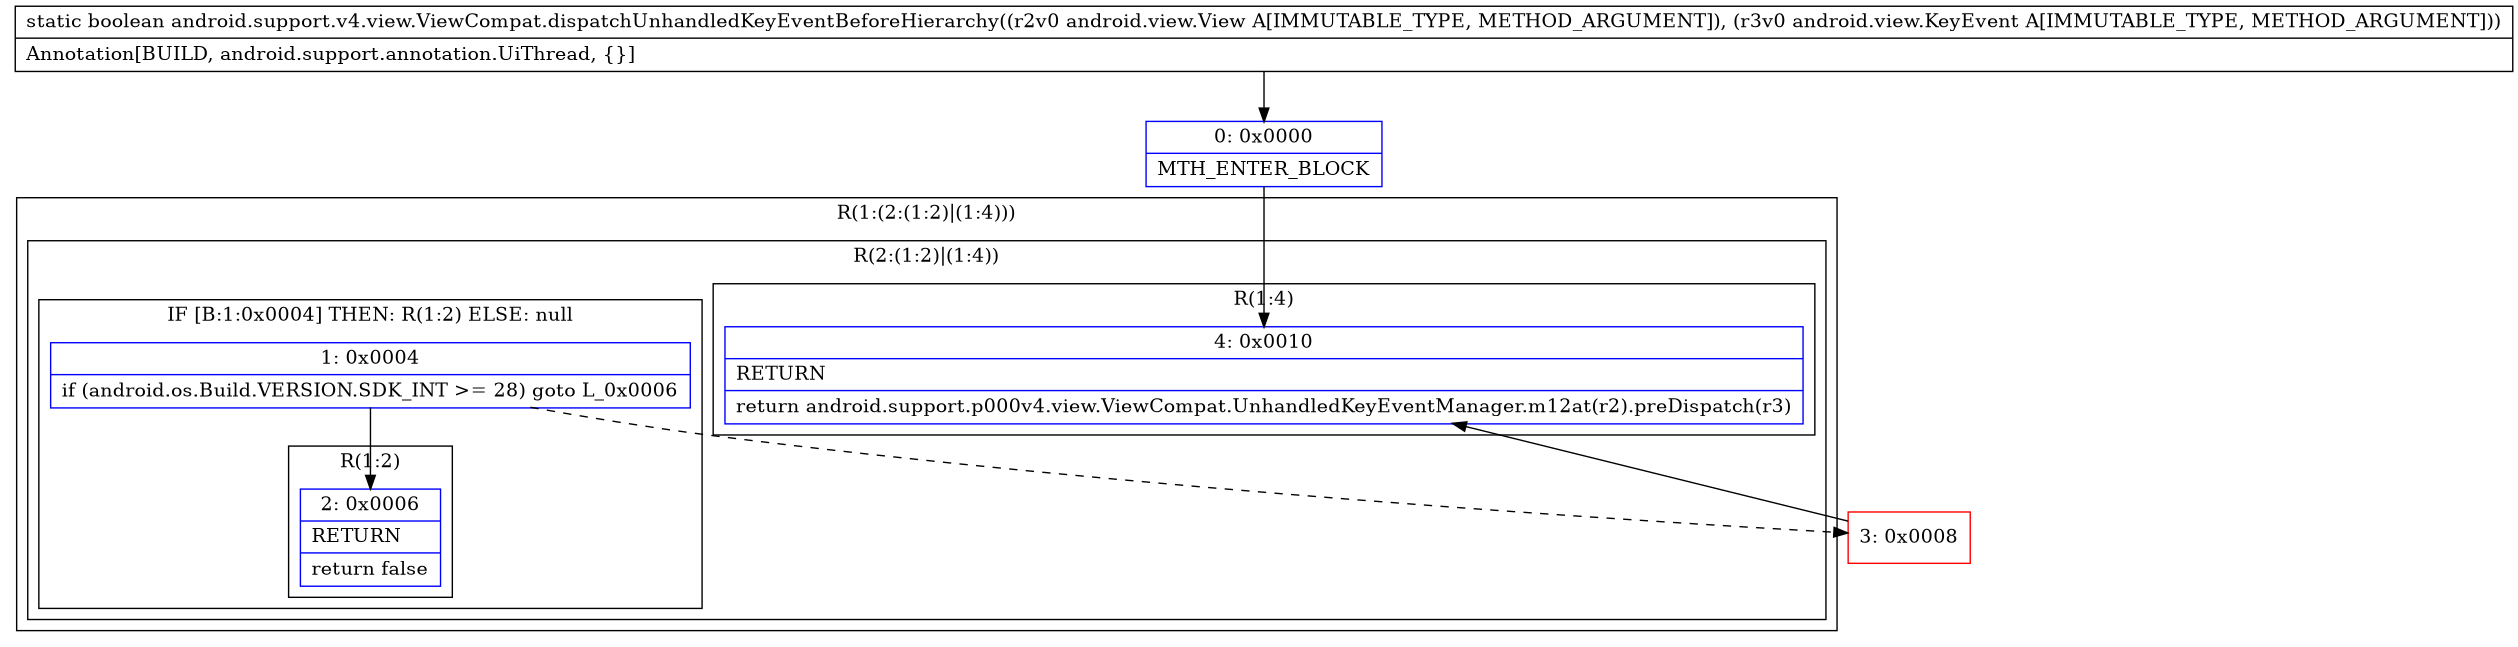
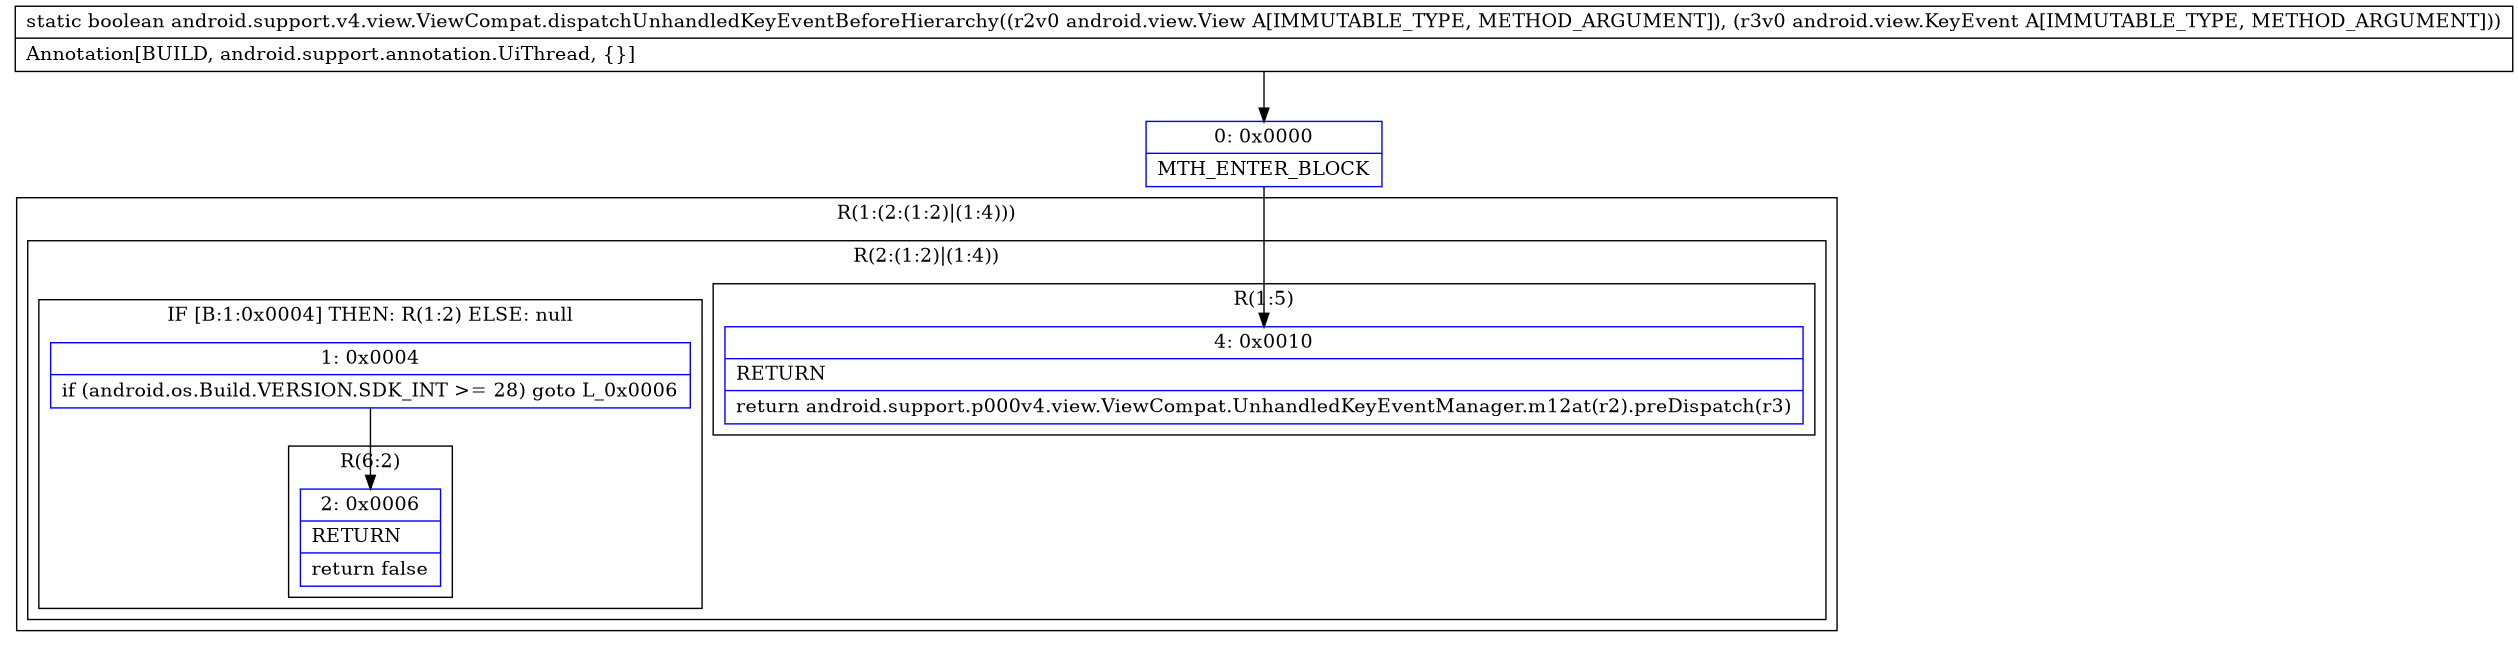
(1264, 300) -> (1264, 300)
(370, 462) -> (370, 462)
(1909, 538) -> none
